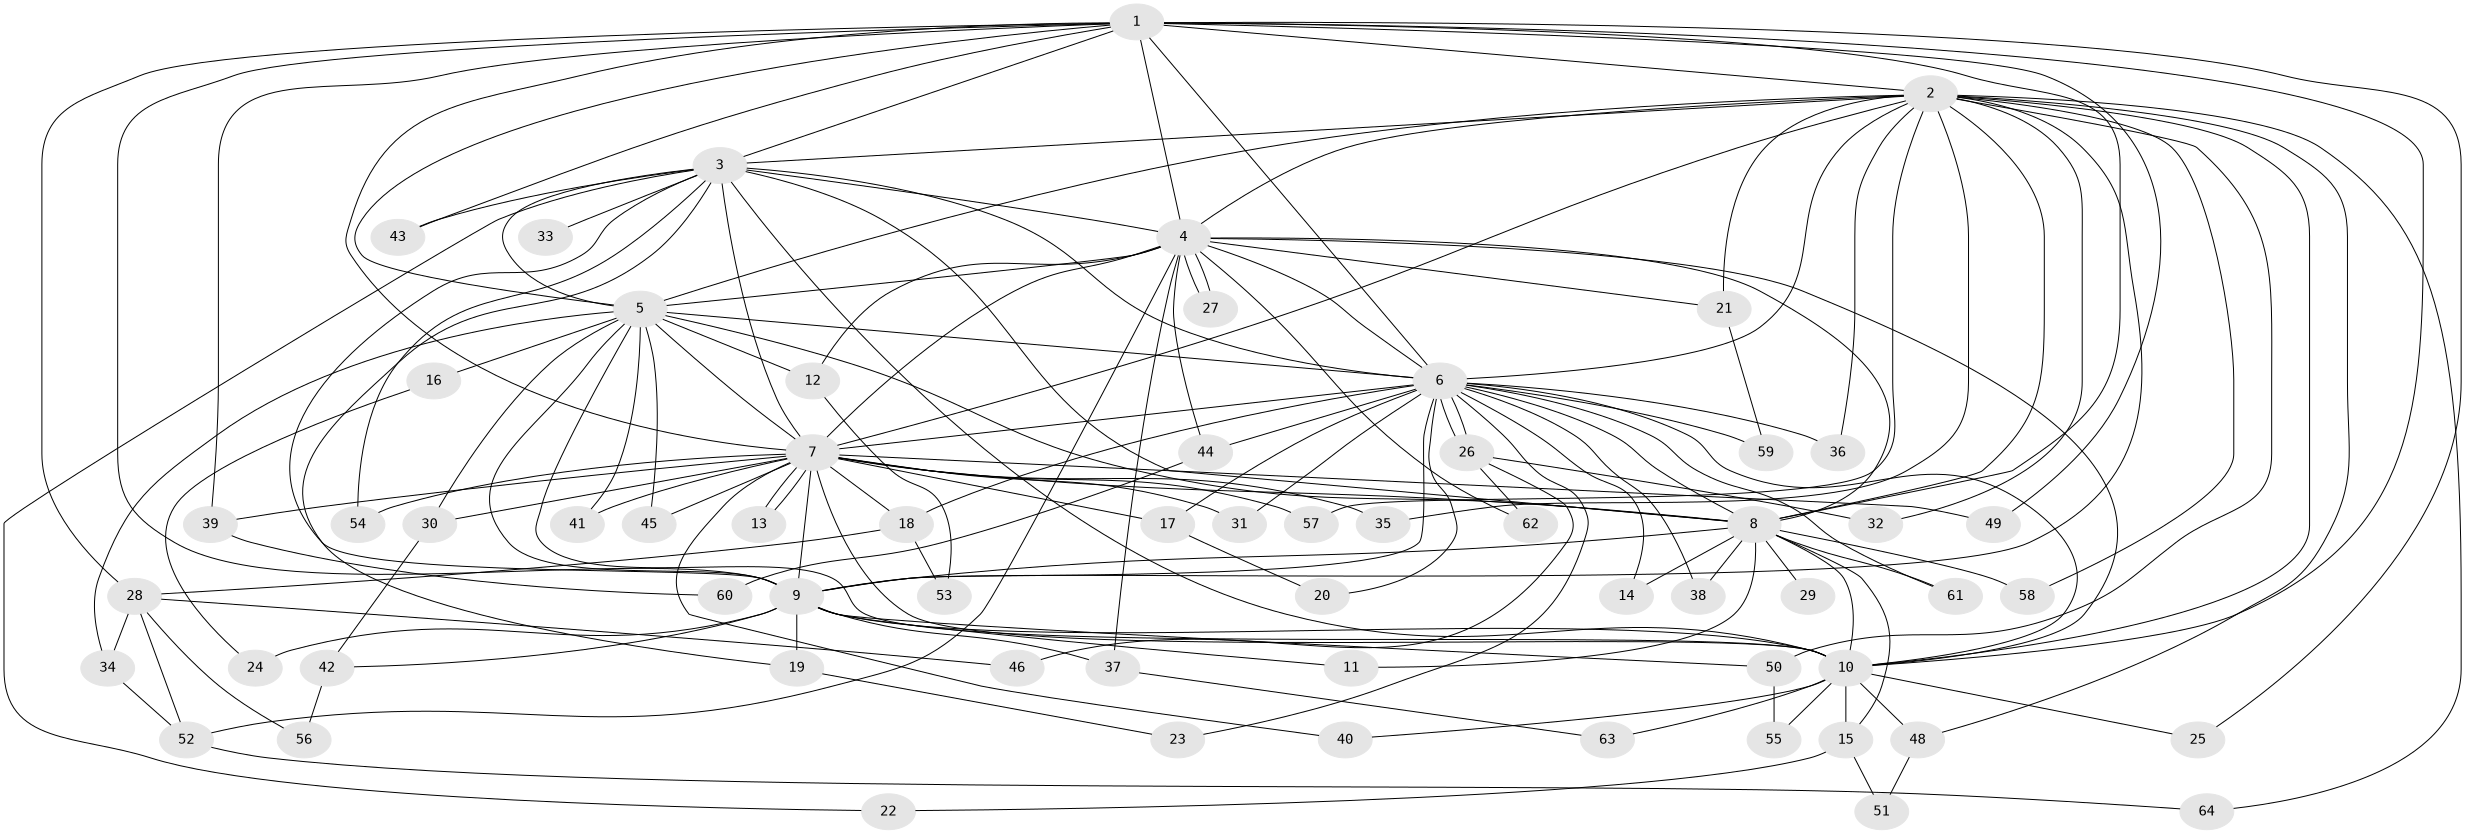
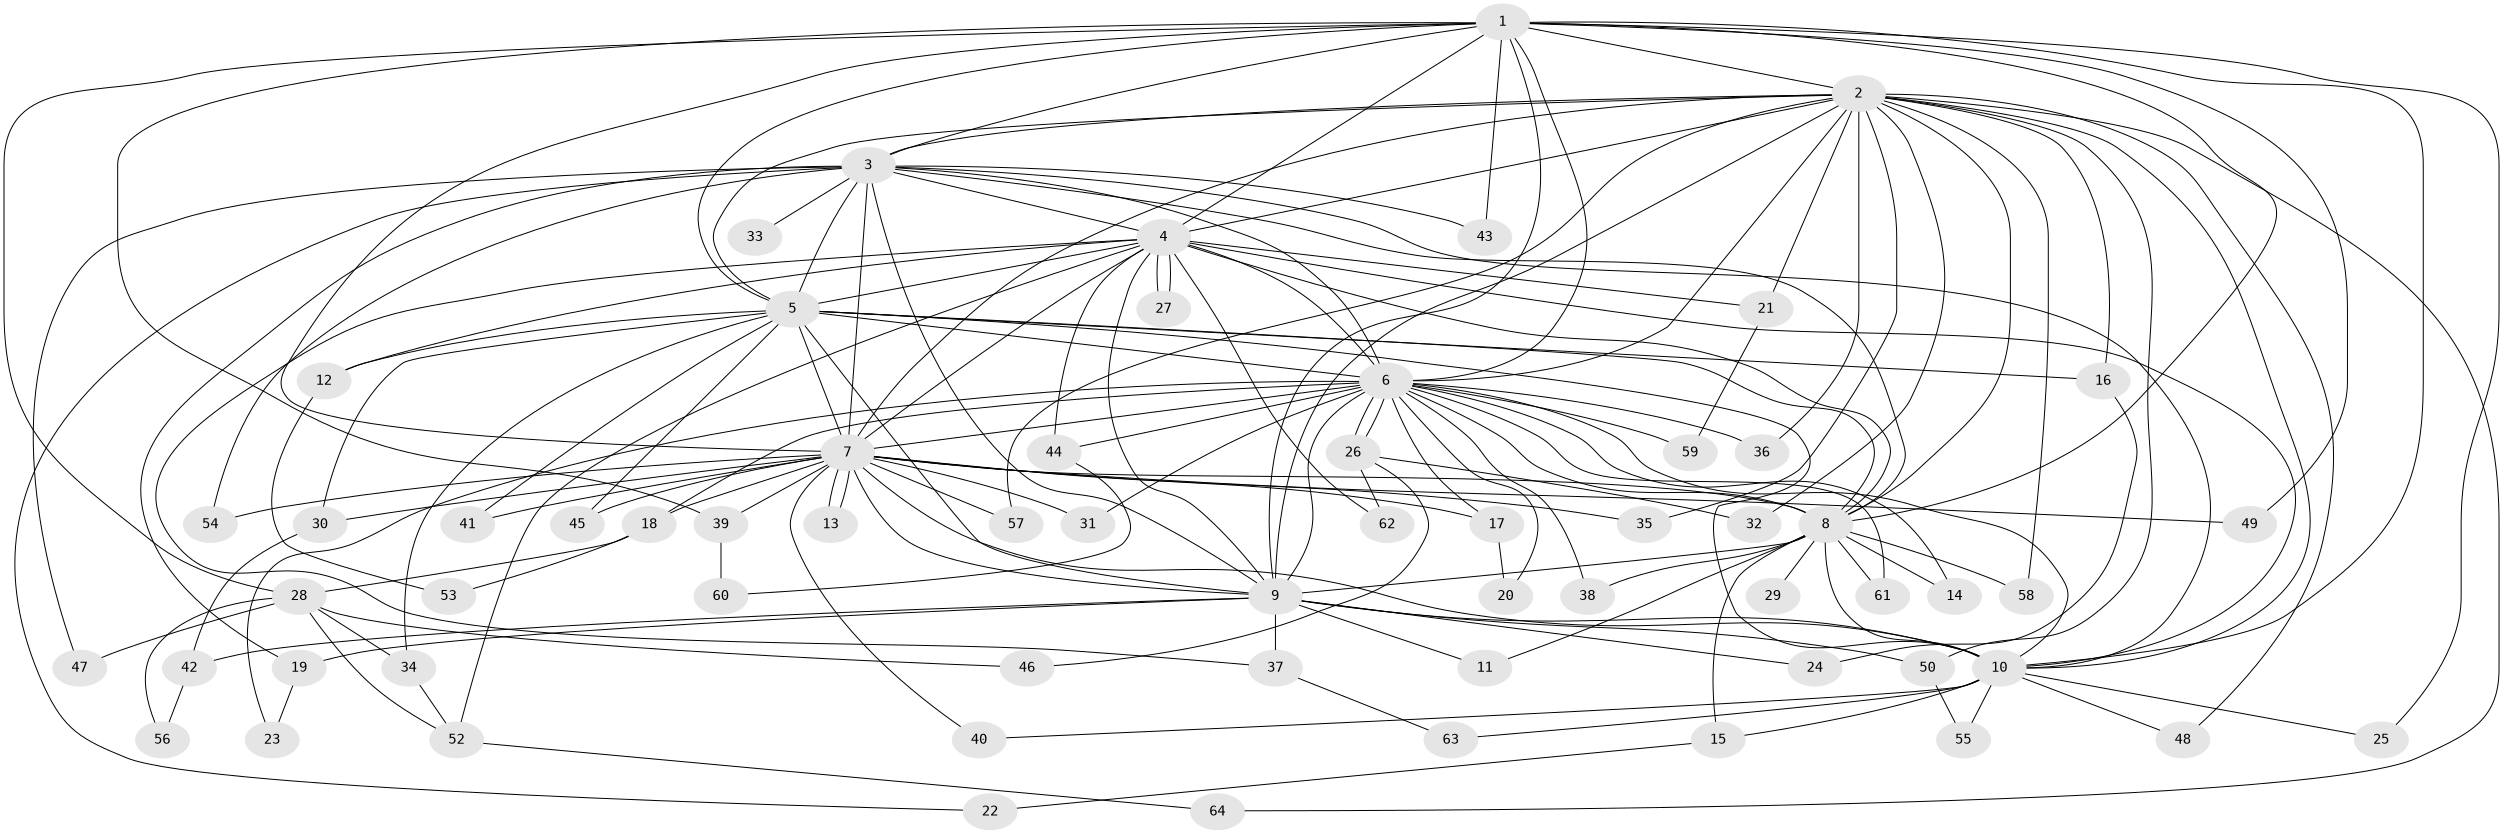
none -> (2074, 164)
none -> (1120, 445)
none -> (80, 668)
(1882, 812) -> none
